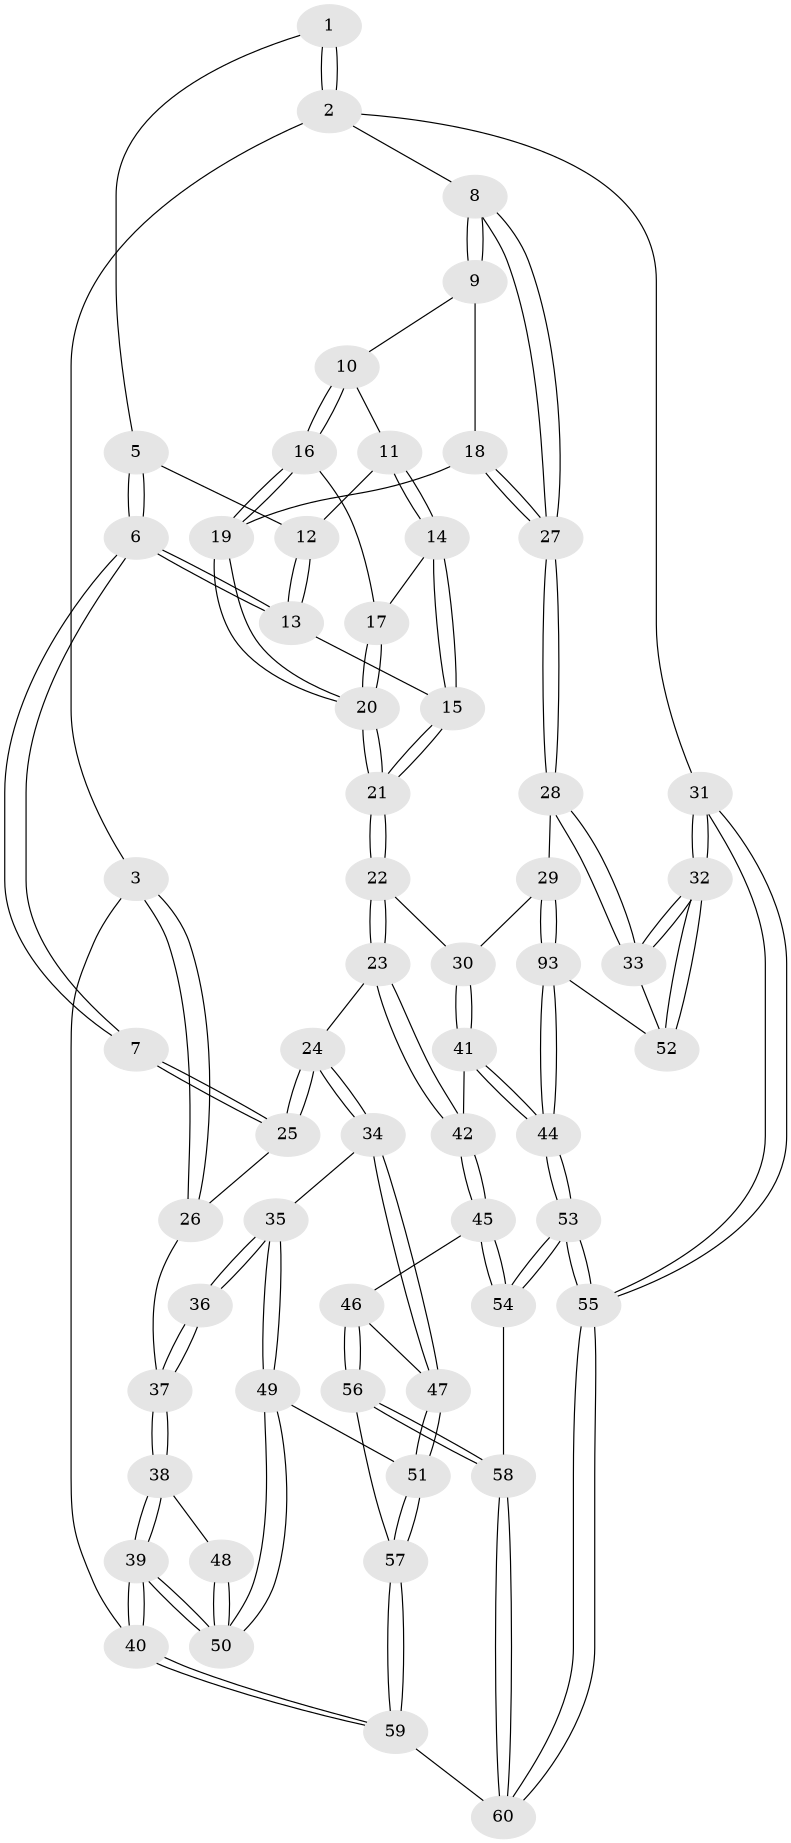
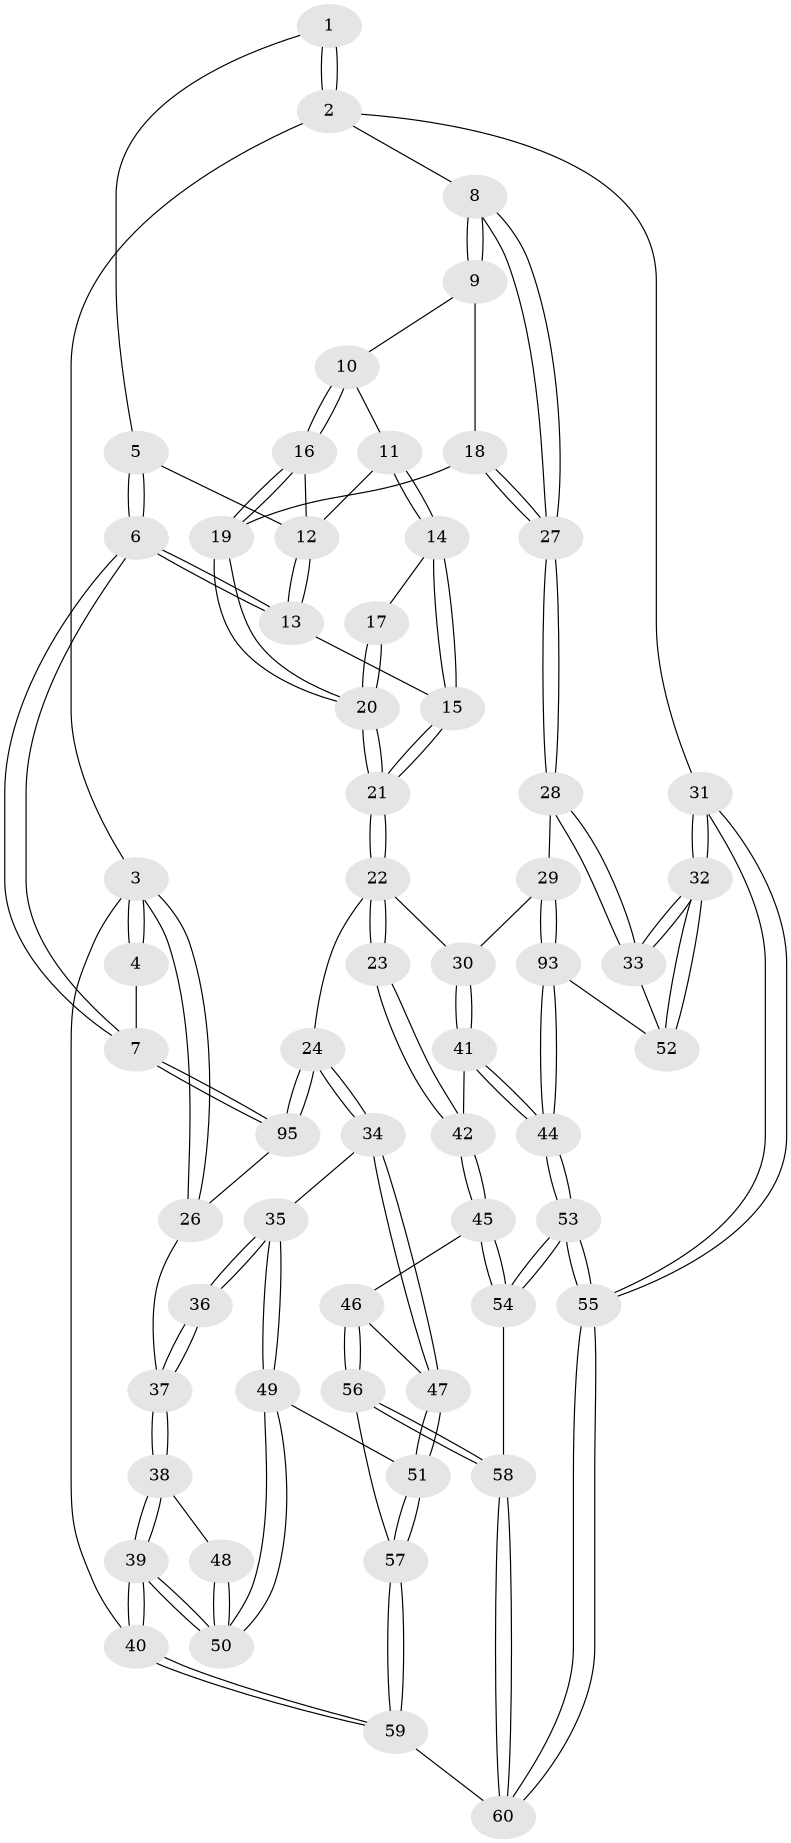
(356, 533) -> (306, 495)
none -> (136, 964)
(345, 1007) -> (329, 960)
(288, 1135) -> (288, 1135)
